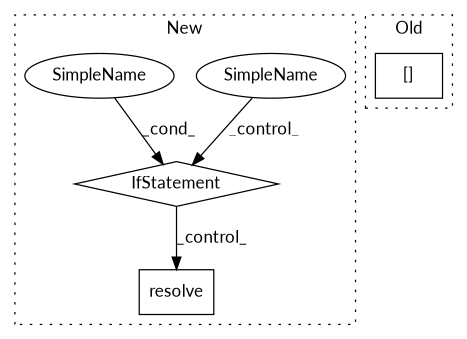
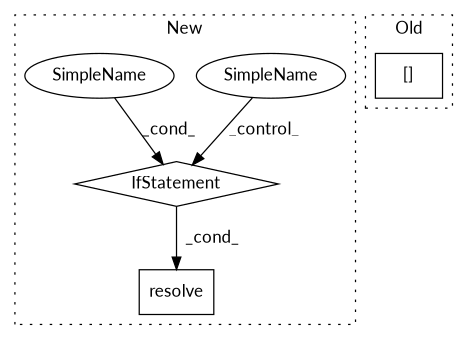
(213, 238) -> (213, 238)
